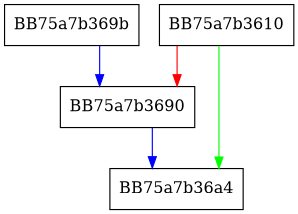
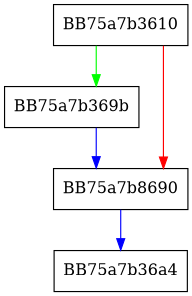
(219, 101) -> (96, 60)
(128, 107) -> (121, 189)
